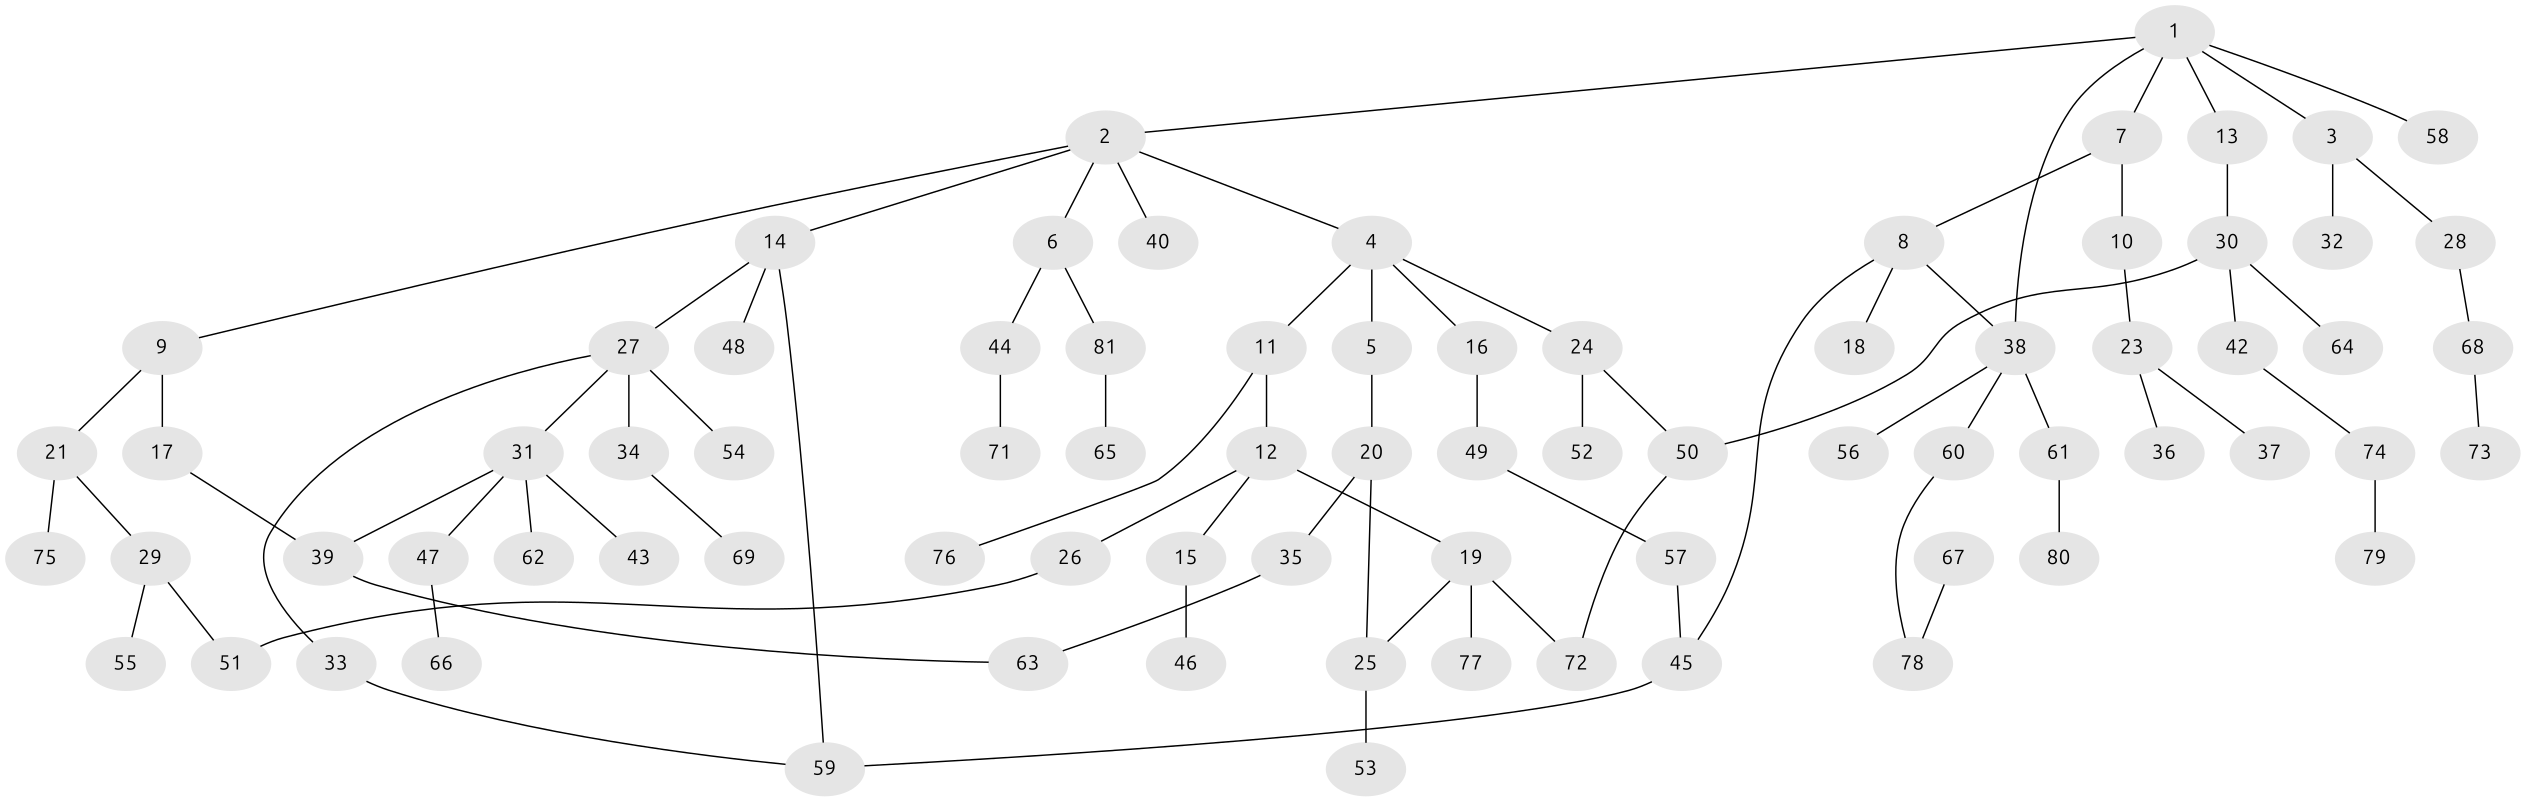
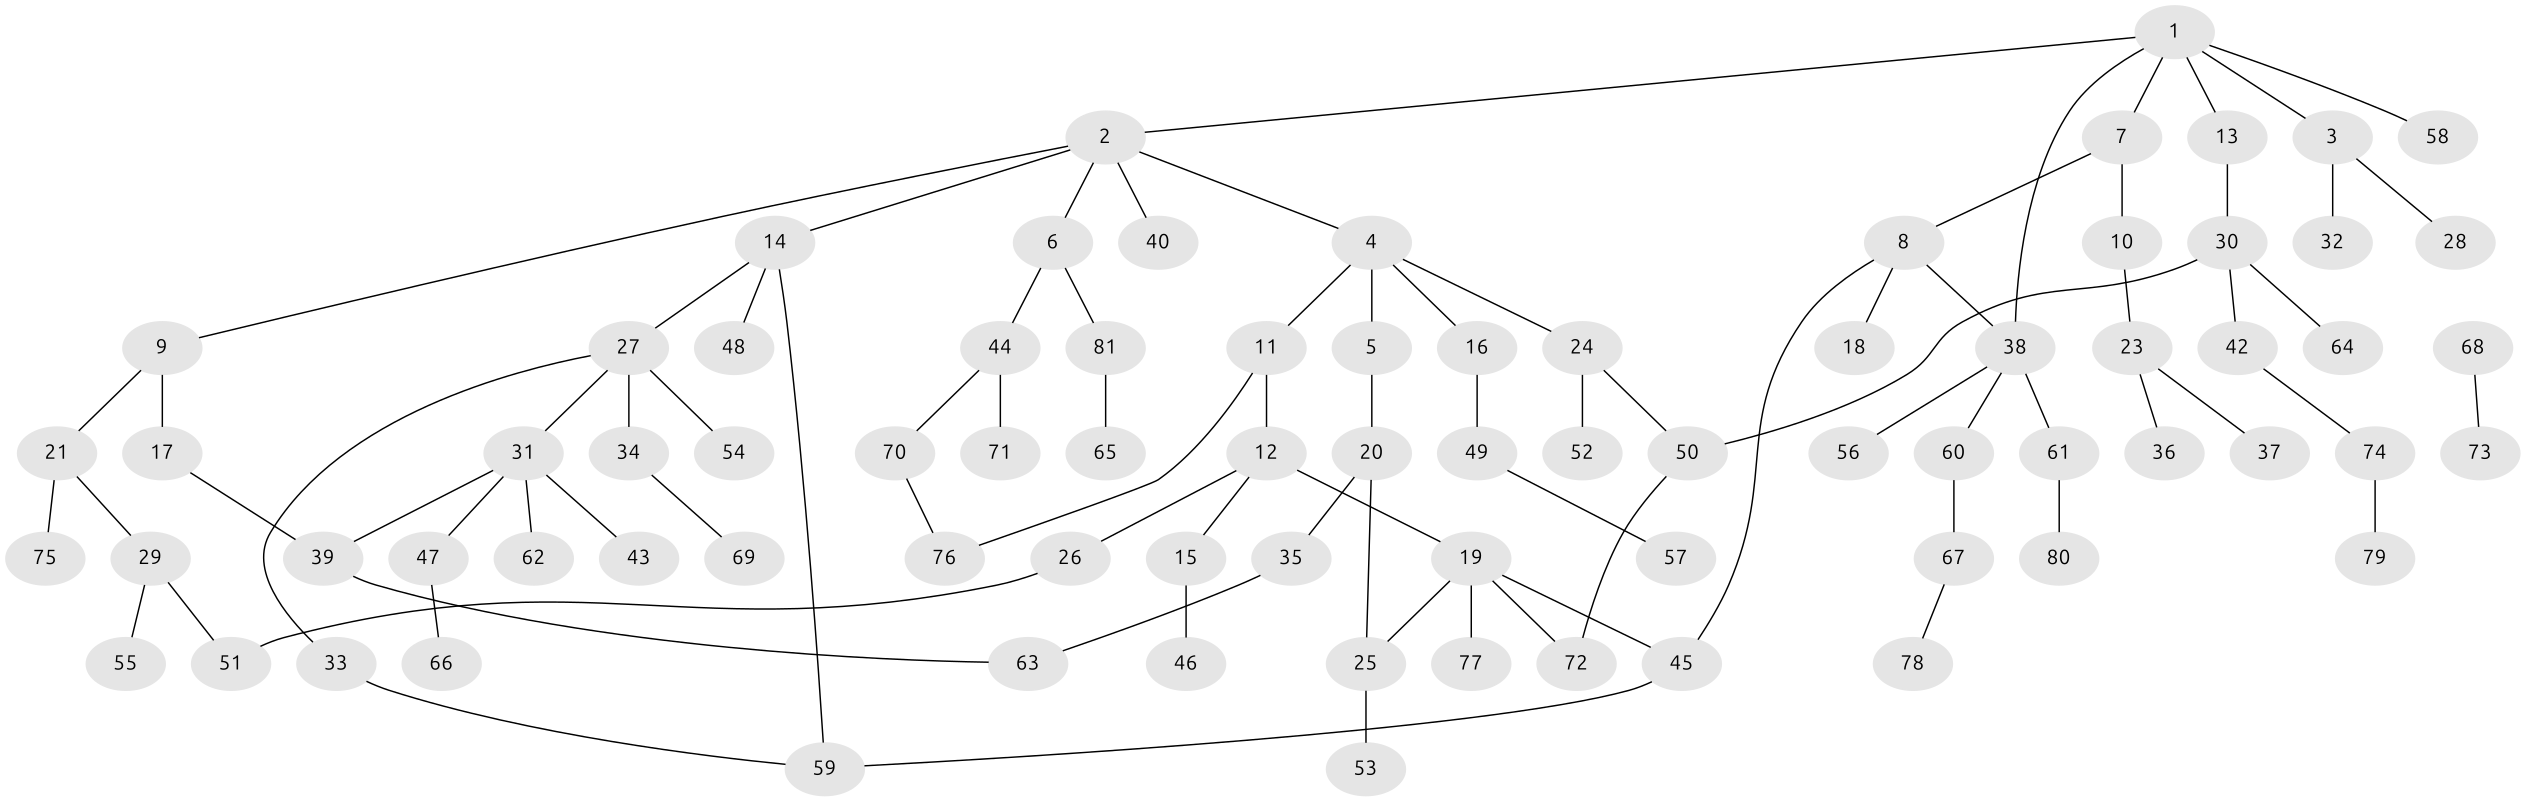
(2464, 295) -> none
none -> (895, 453)
(1897, 553) -> (1954, 506)
(1679, 611) -> (1577, 611)
